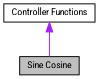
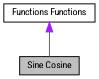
(49, 13) -> (49, 13)
